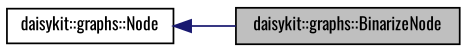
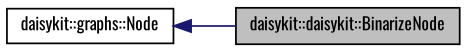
(348, 26) -> (348, 26)
